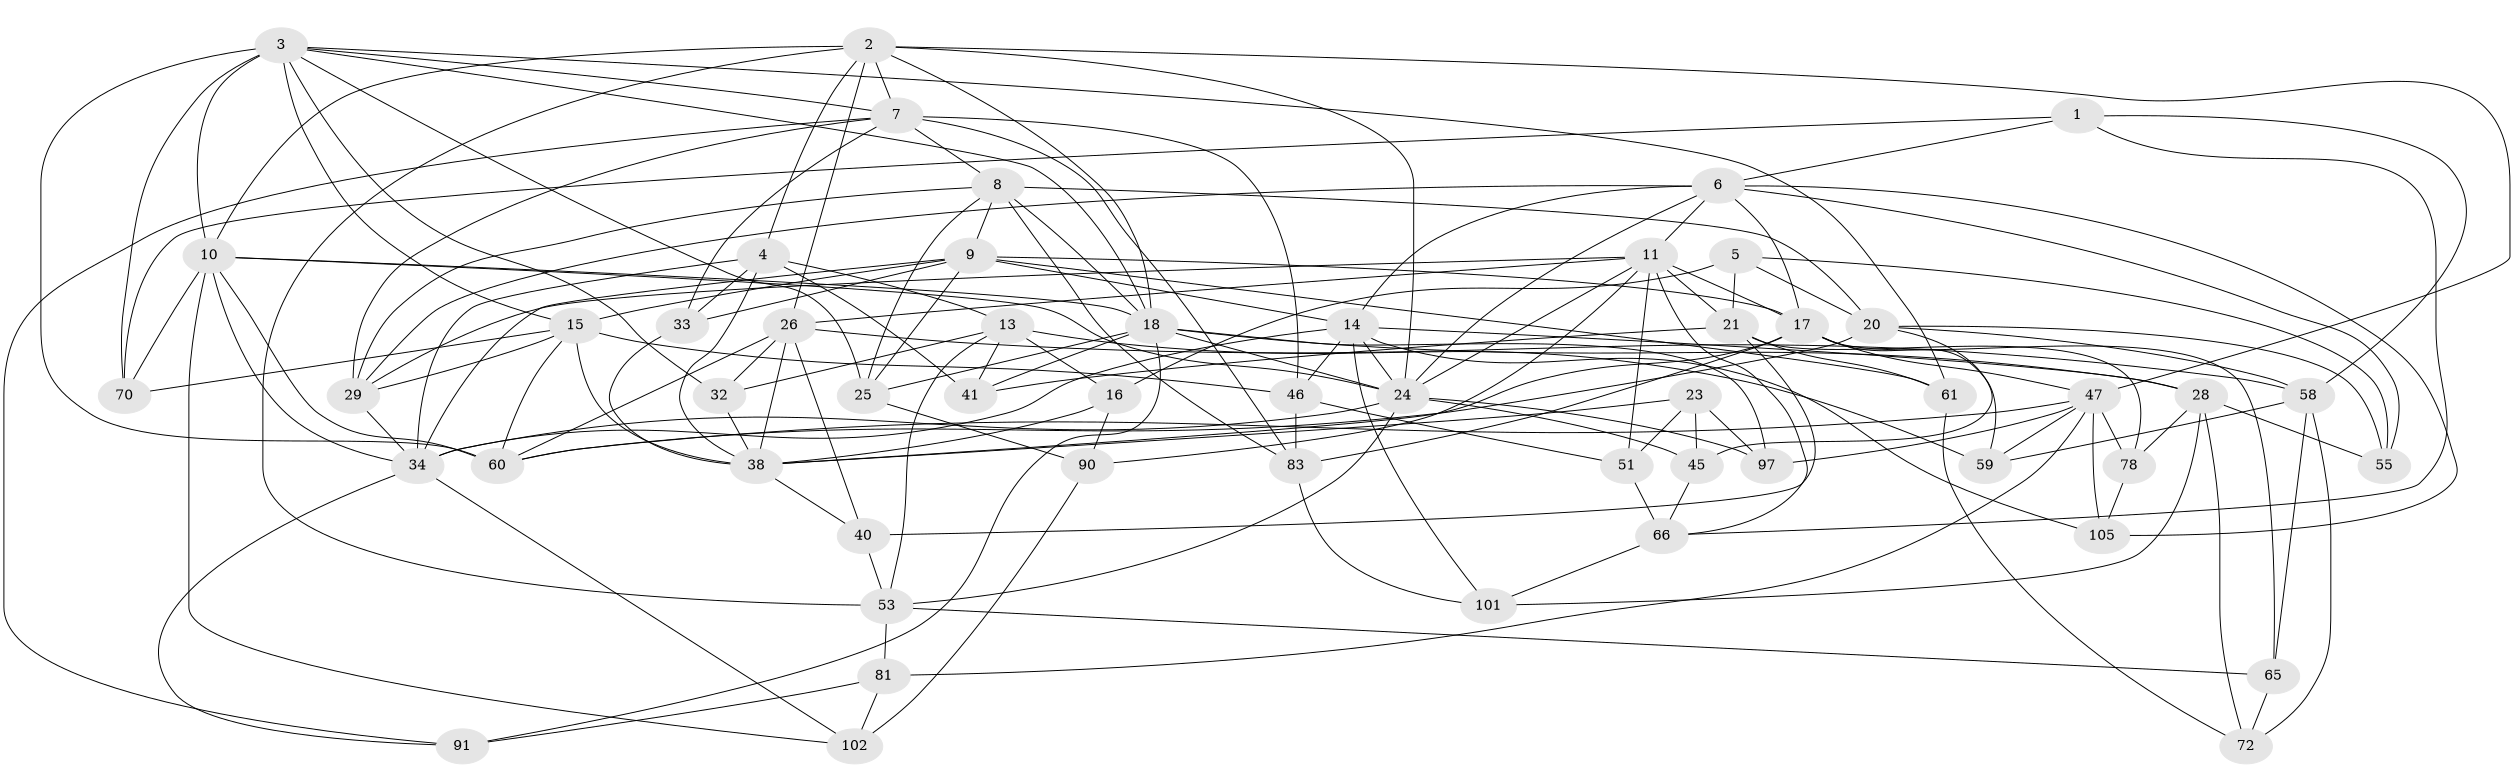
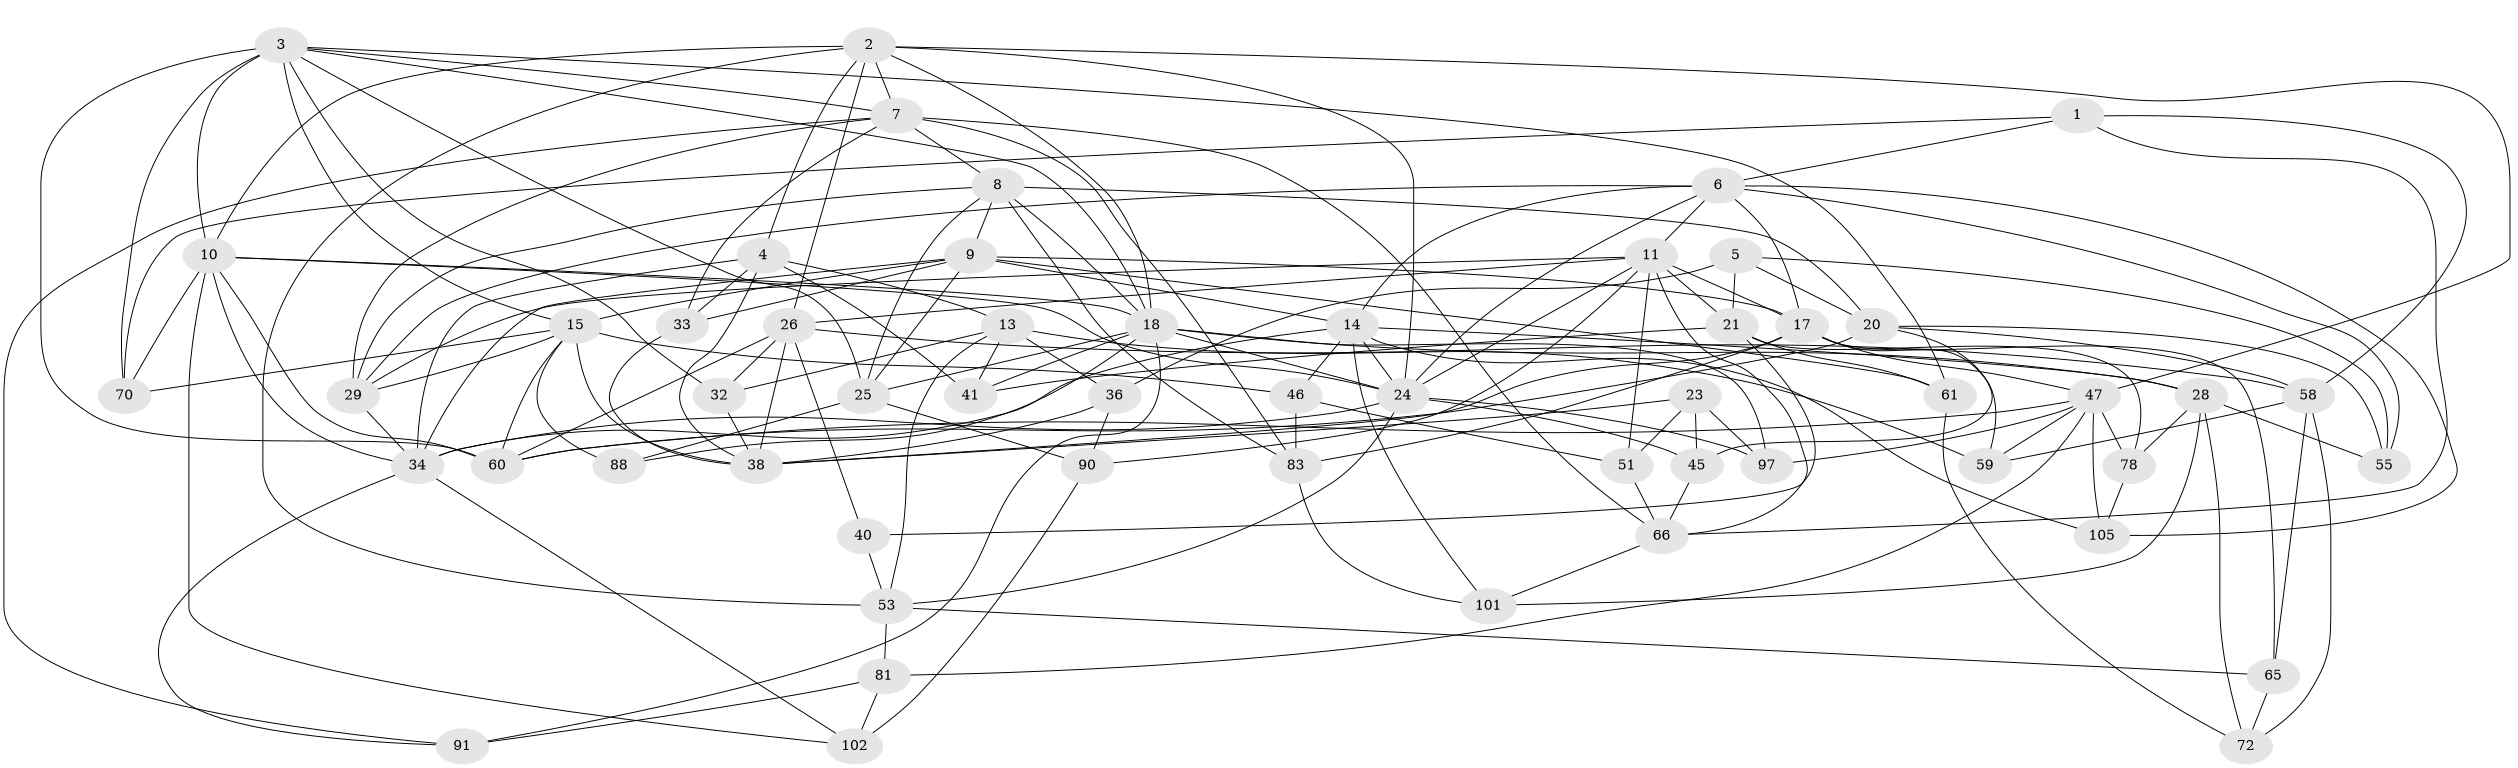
(1181, 143) -> (1341, 213)
(1115, 396) -> (1115, 396)
none -> (619, 466)
(810, 501) -> none
